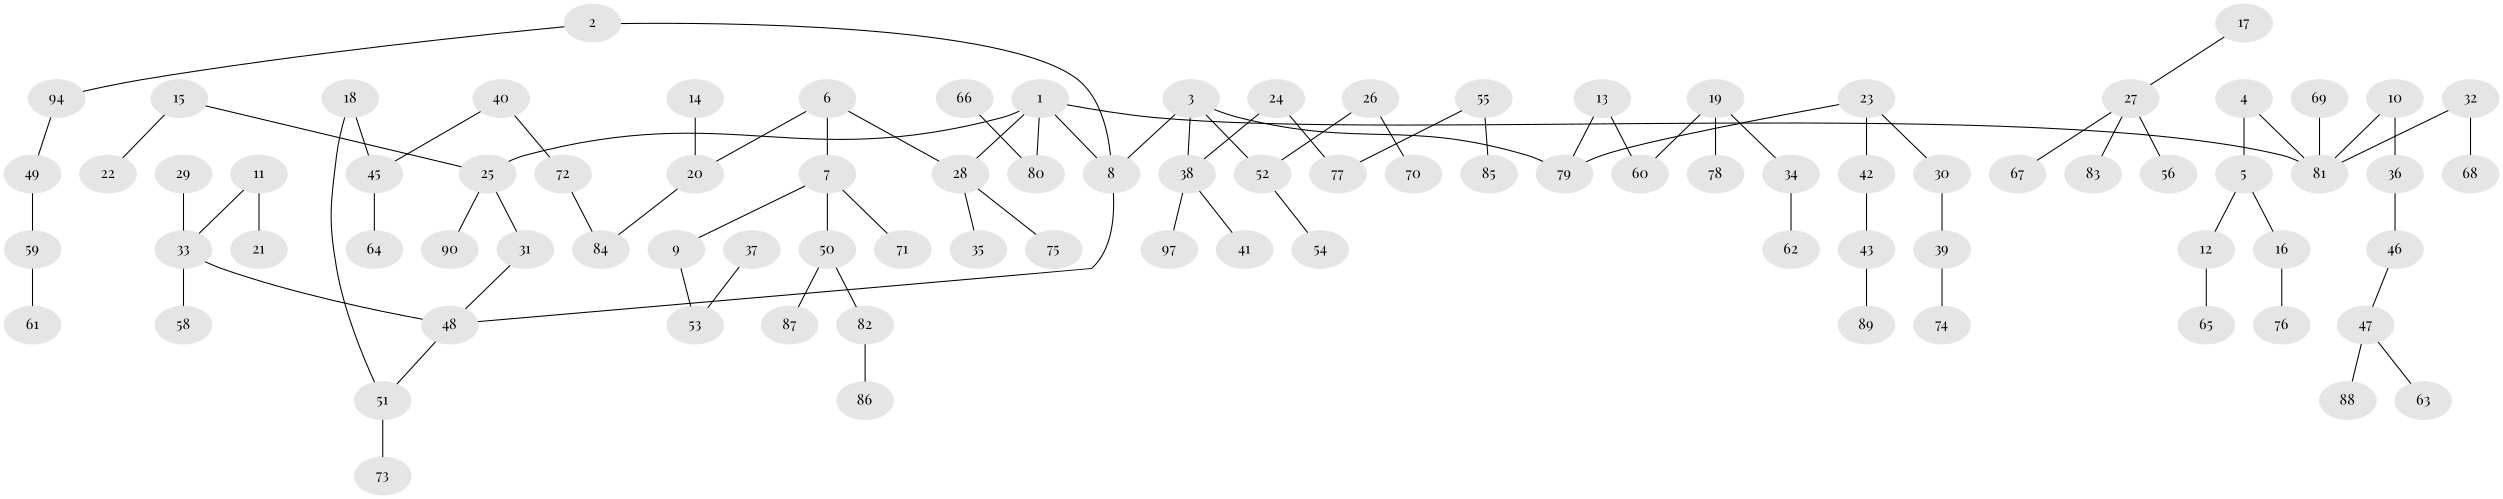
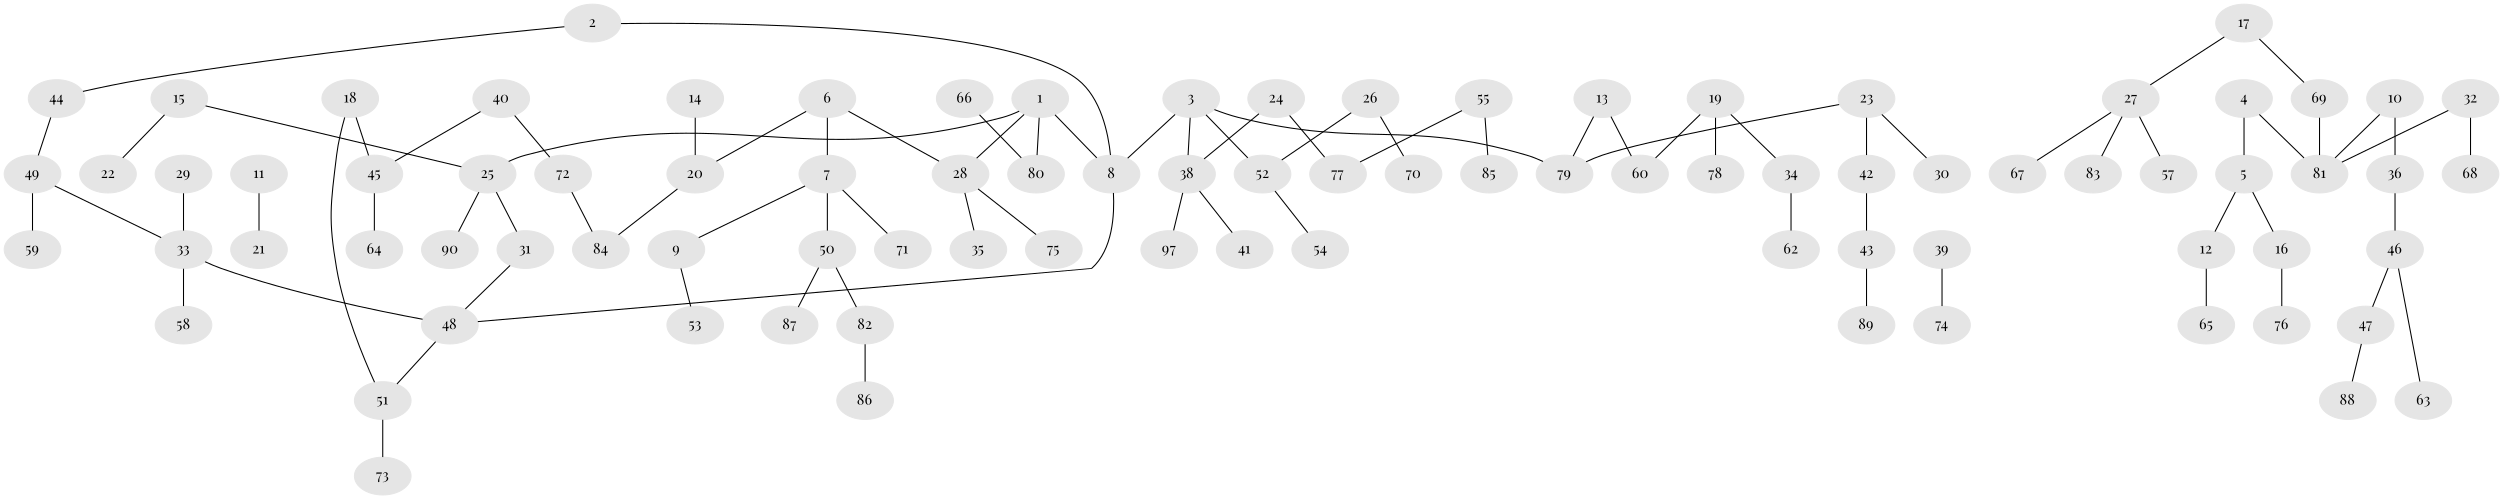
none -> (2282, 61)
(57, 99) -> (57, 99)
(1653, 124) -> none
(2169, 174) -> (2169, 174)
(221, 212) -> (108, 212)
(1942, 212) -> none
(752, 250) -> none
(33, 325) -> none
(2395, 363) -> (2409, 325)
